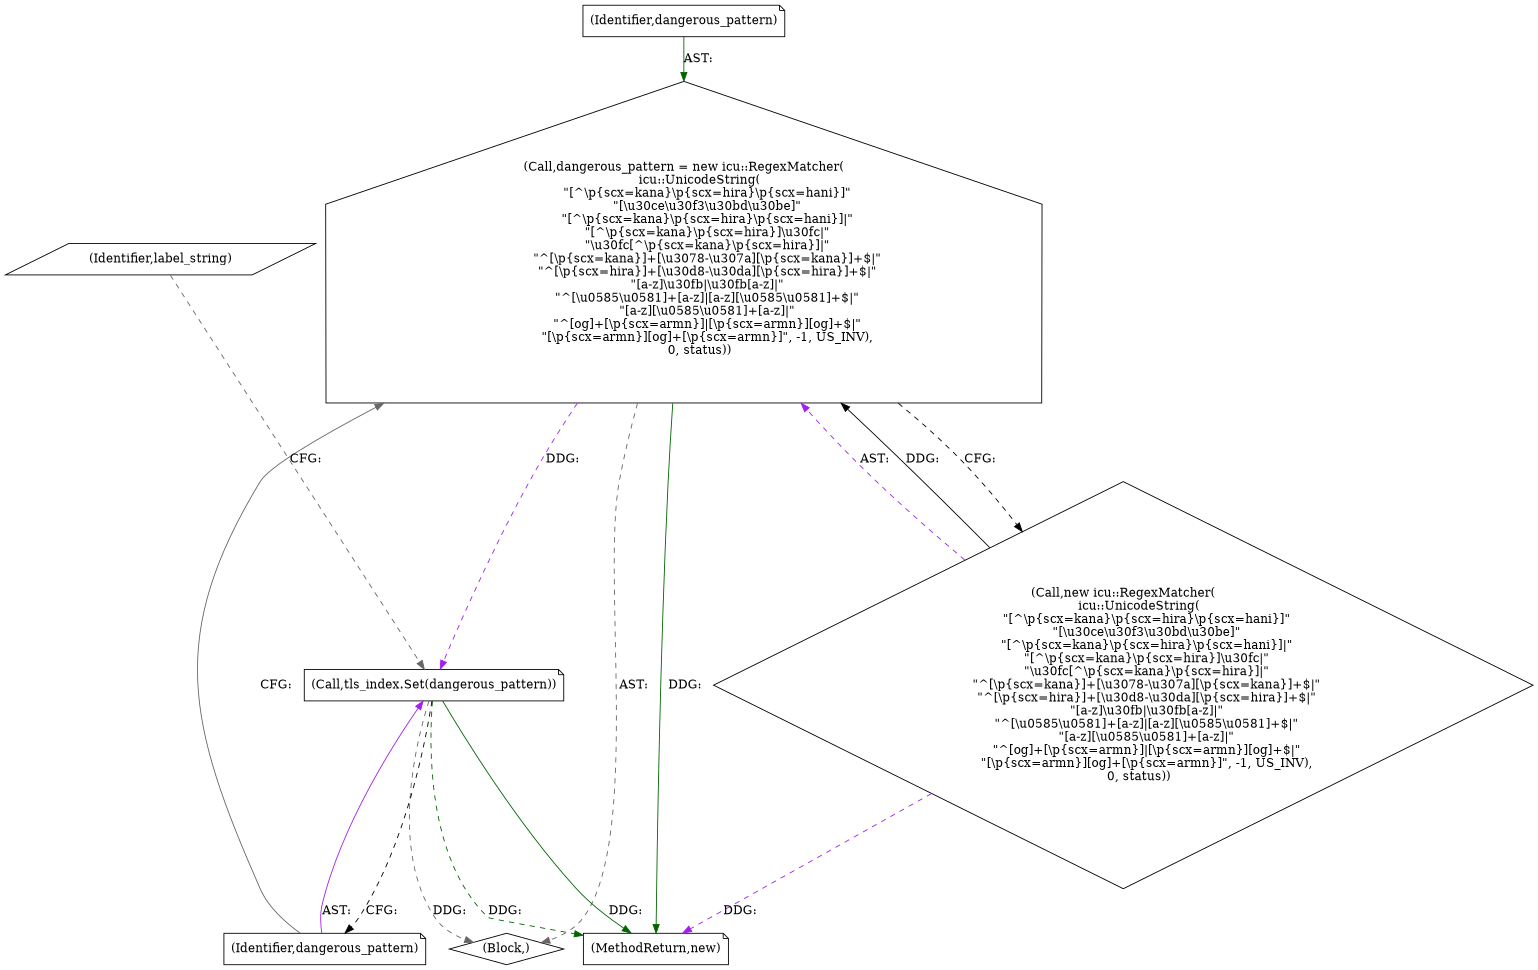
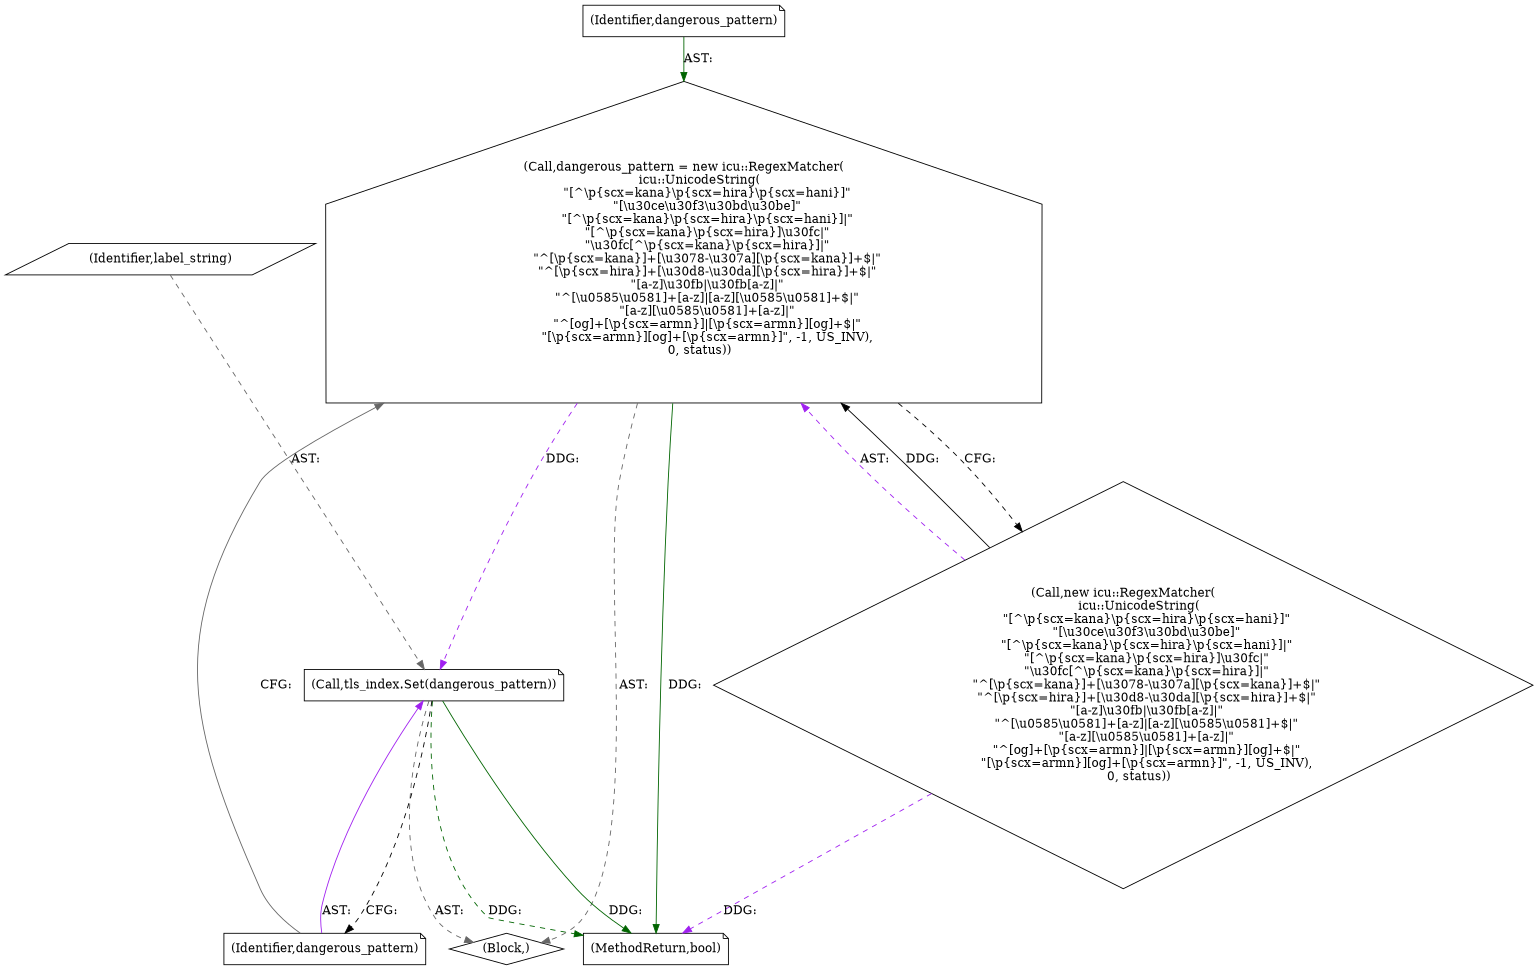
(308, 459) -> (308, 459)
(451, 911) -> (451, 911)
(656, 949) -> (656, 949)
